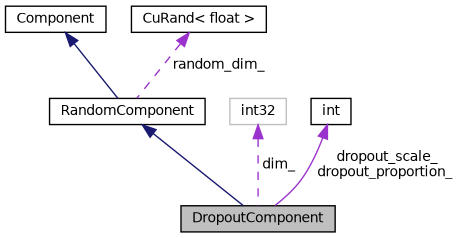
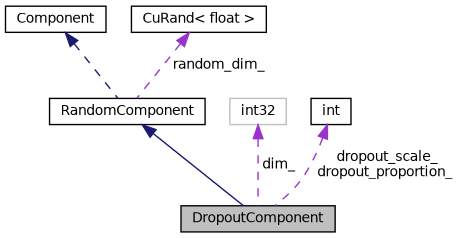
(96, 71) -> (96, 71)
(304, 175) -> (304, 175)
